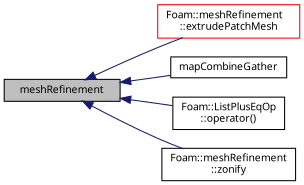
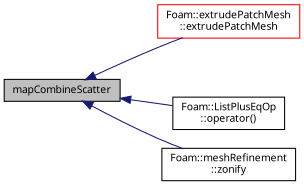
(229, 21) -> (229, 21)
(229, 67) -> none
(62, 90) -> (62, 90)
